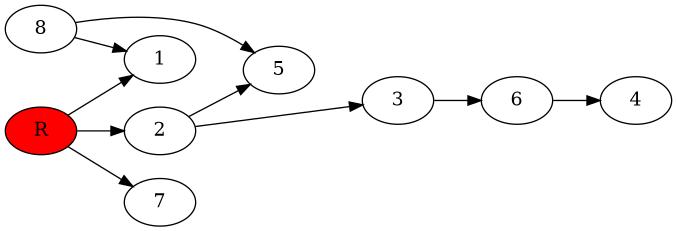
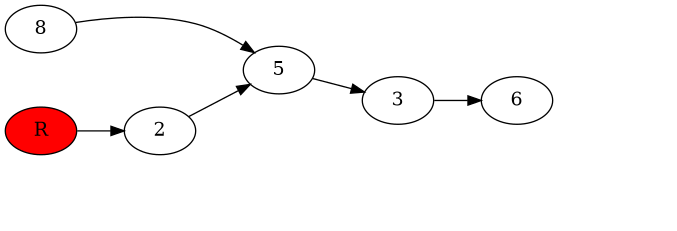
(160, 60) -> none
(636, 100) -> none
(272, 117) -> (332, 84)
(160, 202) -> none
